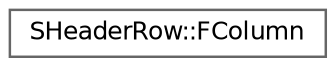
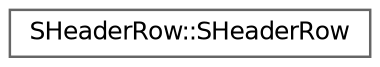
(168, 33) -> (190, 33)
